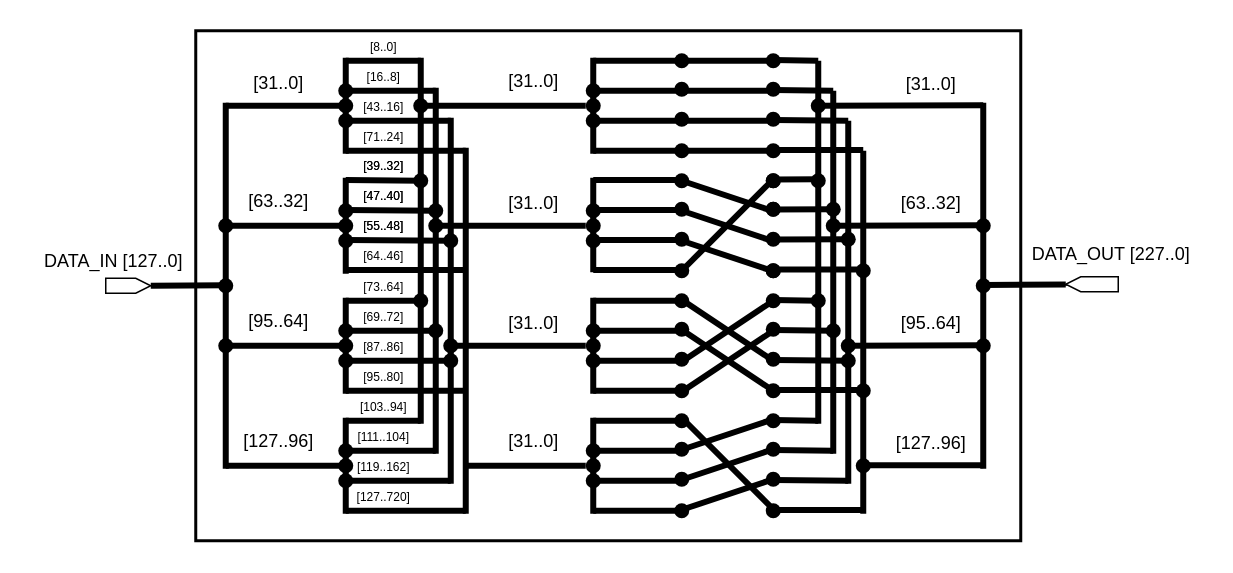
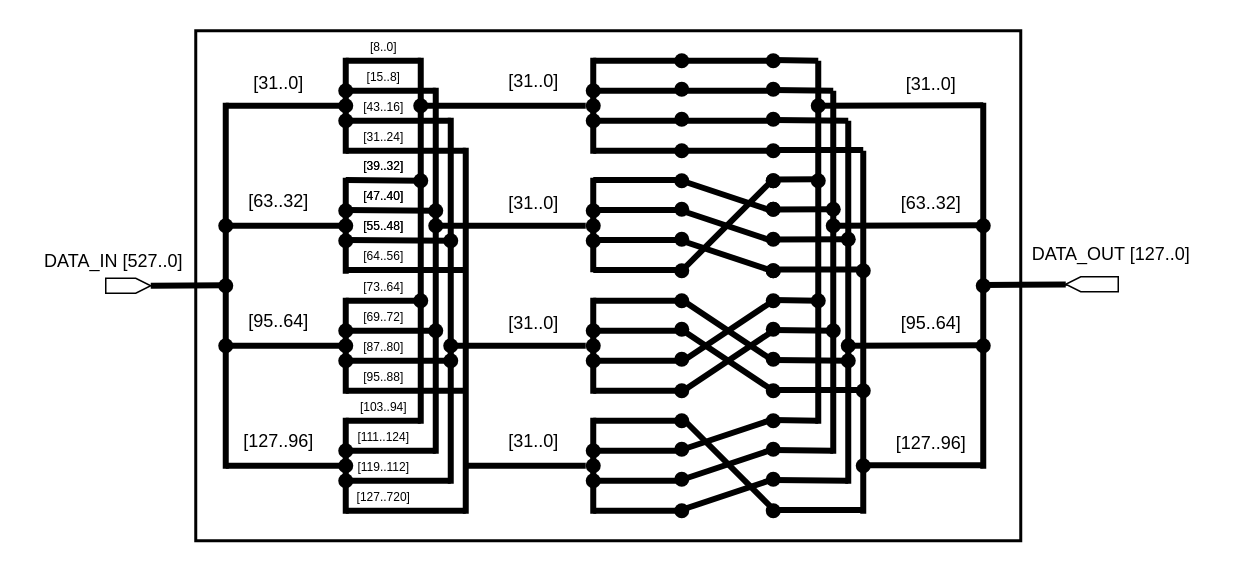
(384, 76) -> (384, 76)
(384, 136) -> (384, 136)
(384, 254) -> (384, 254)
(1112, 254) -> (1112, 254)
(114, 262) -> (114, 262)
(384, 346) -> (384, 346)
(384, 376) -> (384, 376)
(384, 436) -> (384, 436)
(384, 466) -> (384, 466)
